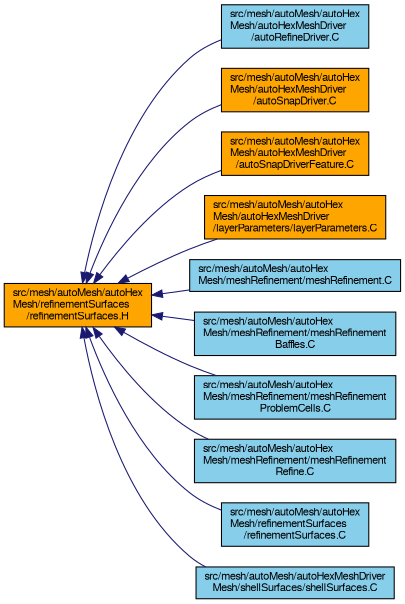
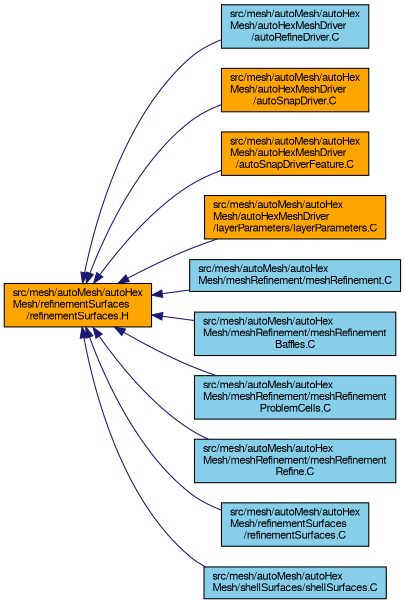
(295, 583) -> (295, 583)
